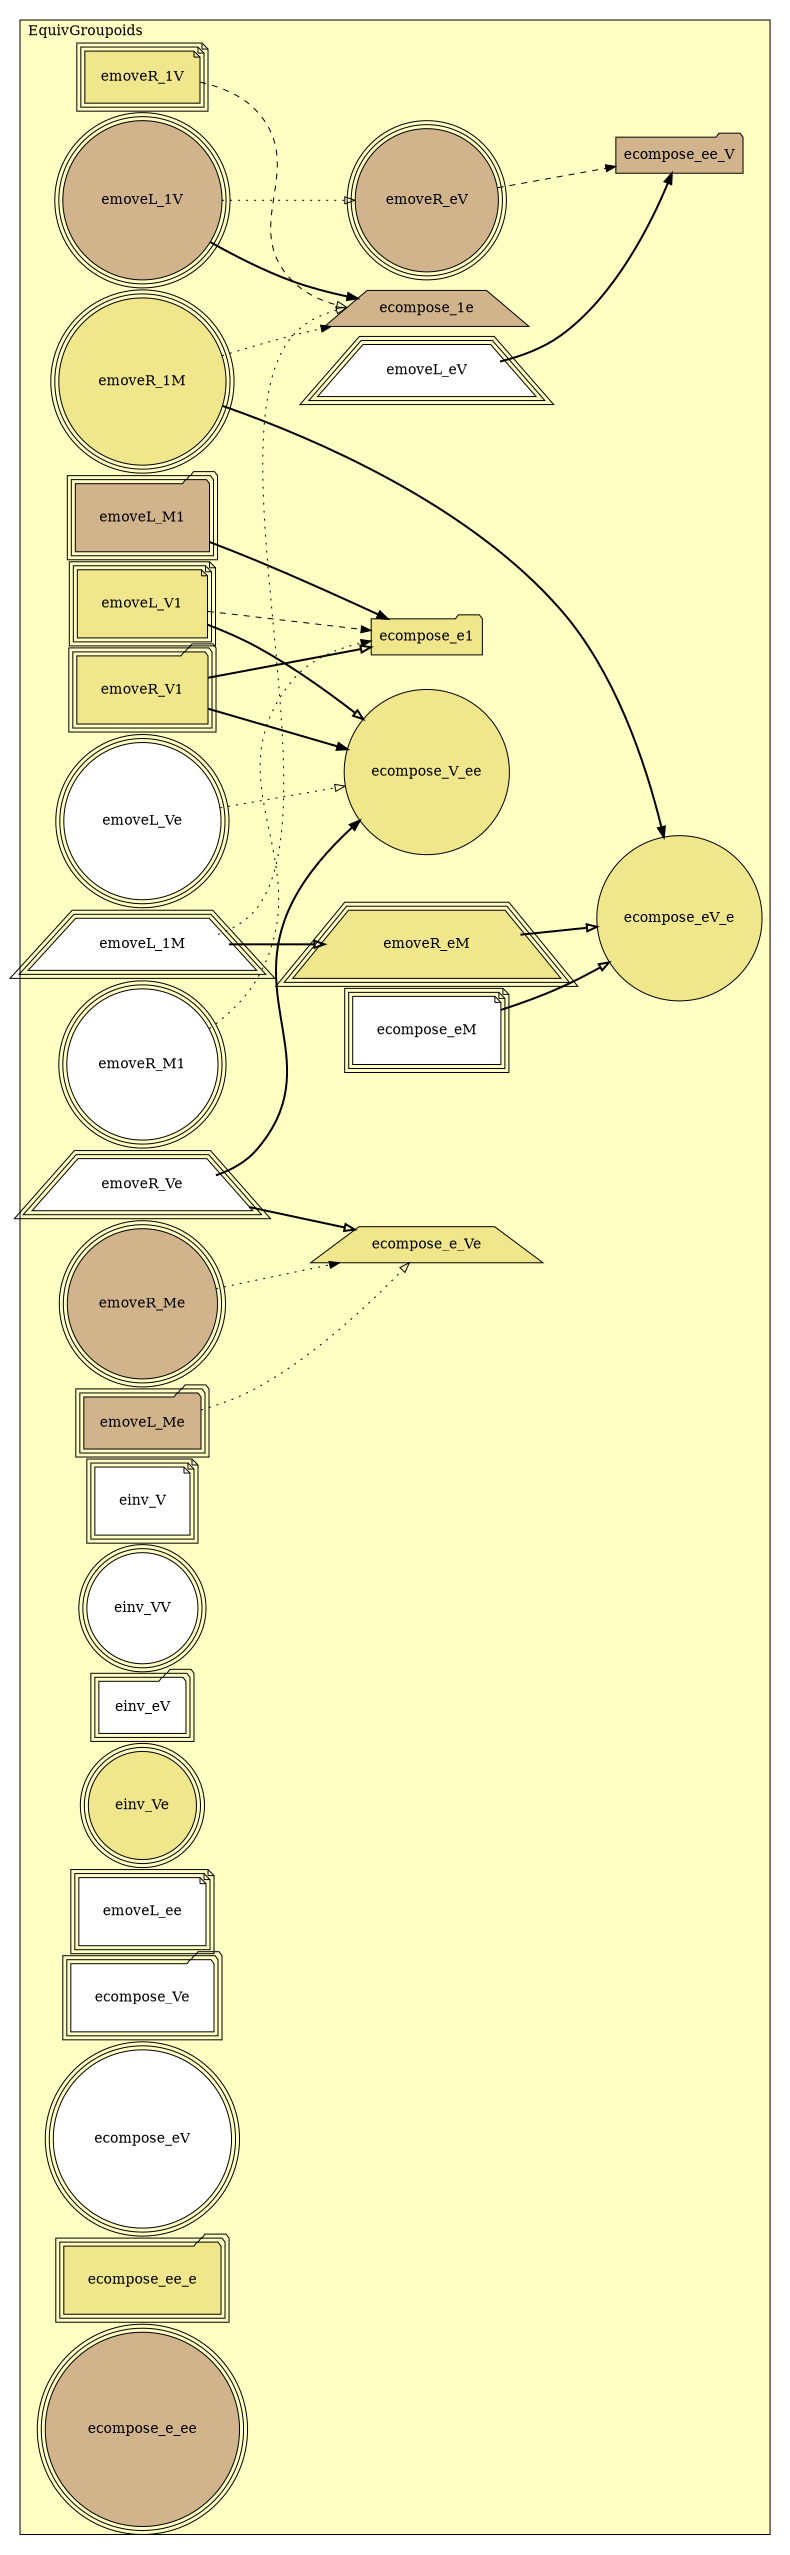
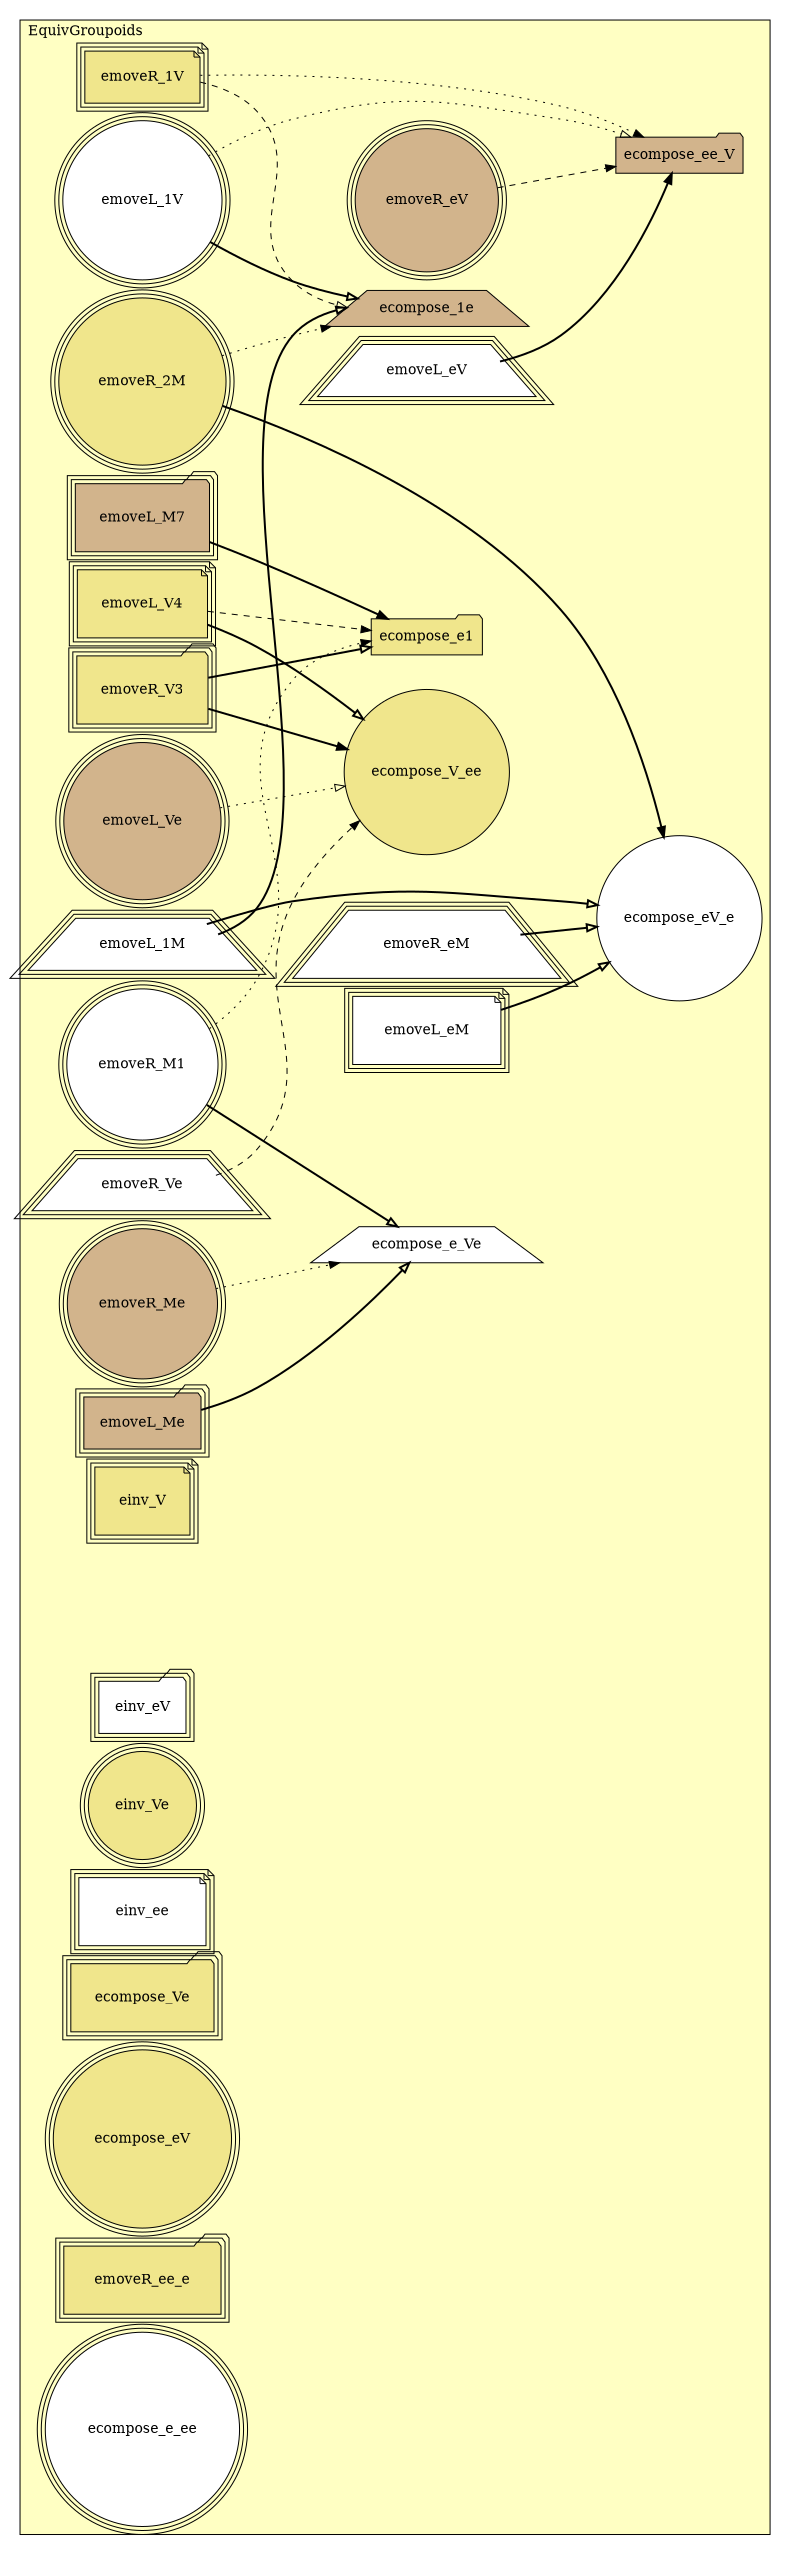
none -> (421, 84)
(142, 200) -> (142, 200)
(283, 200) -> (412, 102)
(277, 275) -> (277, 275)
(142, 382) -> (142, 382)
(142, 518) -> (142, 518)
(142, 604) -> (142, 604)
(274, 636) -> (274, 636)
(142, 690) -> (142, 690)
(142, 821) -> (142, 821)
(679, 918) -> (679, 918)
(263, 944) -> (396, 892)
(427, 944) -> (427, 944)
(279, 1005) -> (279, 1005)
(427, 1030) -> (427, 1030)
(297, 1217) -> (298, 1163)
(427, 1245) -> (427, 1245)
(310, 1353) -> (310, 1353)
(142, 1501) -> (142, 1501)
(142, 1608) -> none
(142, 1912) -> (142, 1912)
(142, 1998) -> (142, 1998)
(142, 2139) -> (142, 2139)
(142, 2280) -> (142, 2280)
(142, 2429) -> (142, 2429)
